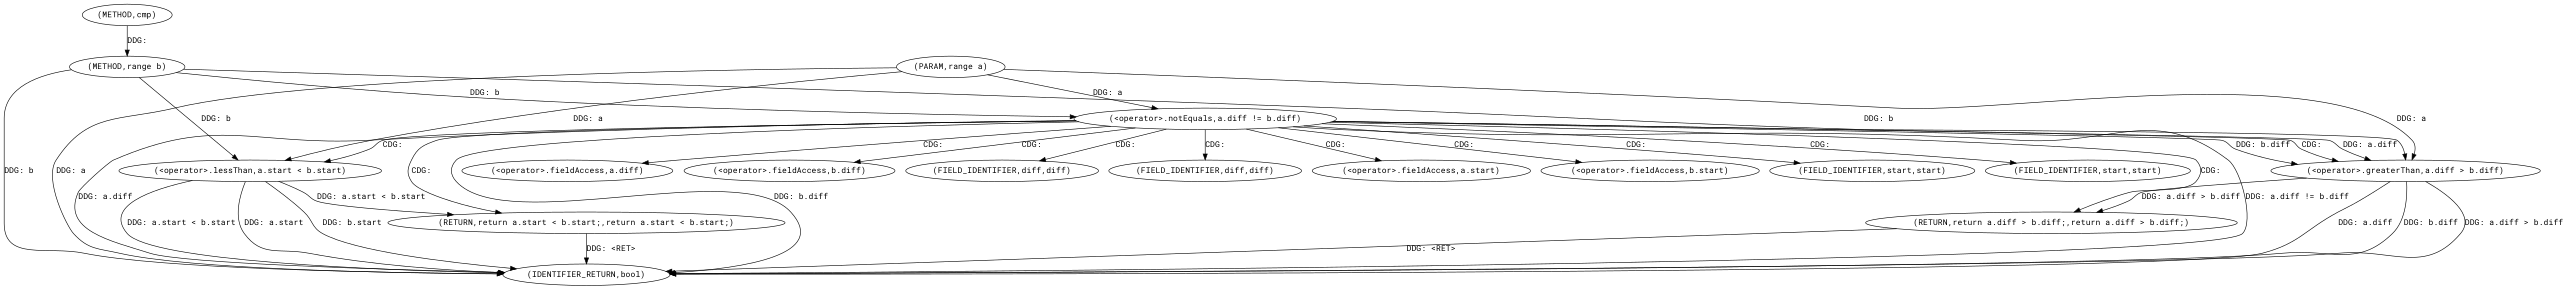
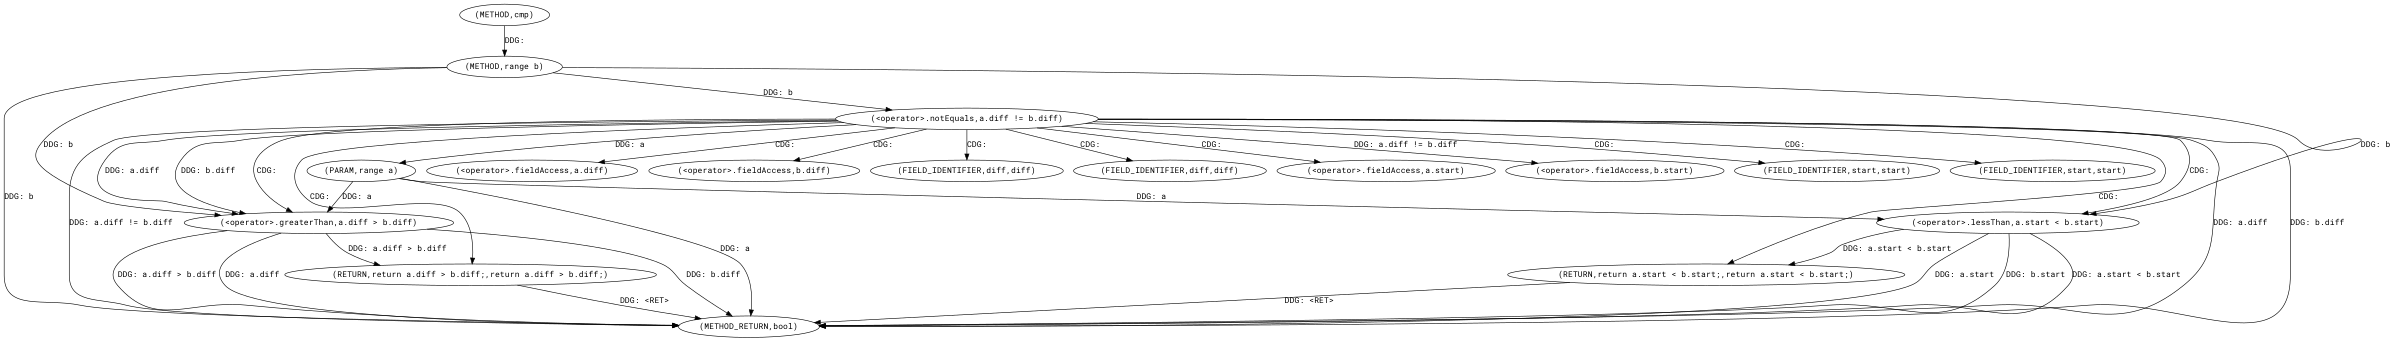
(1070, 91) -> (631, 140)
(1467, 145) -> (1406, 145)
(586, 275) -> (749, 327)
